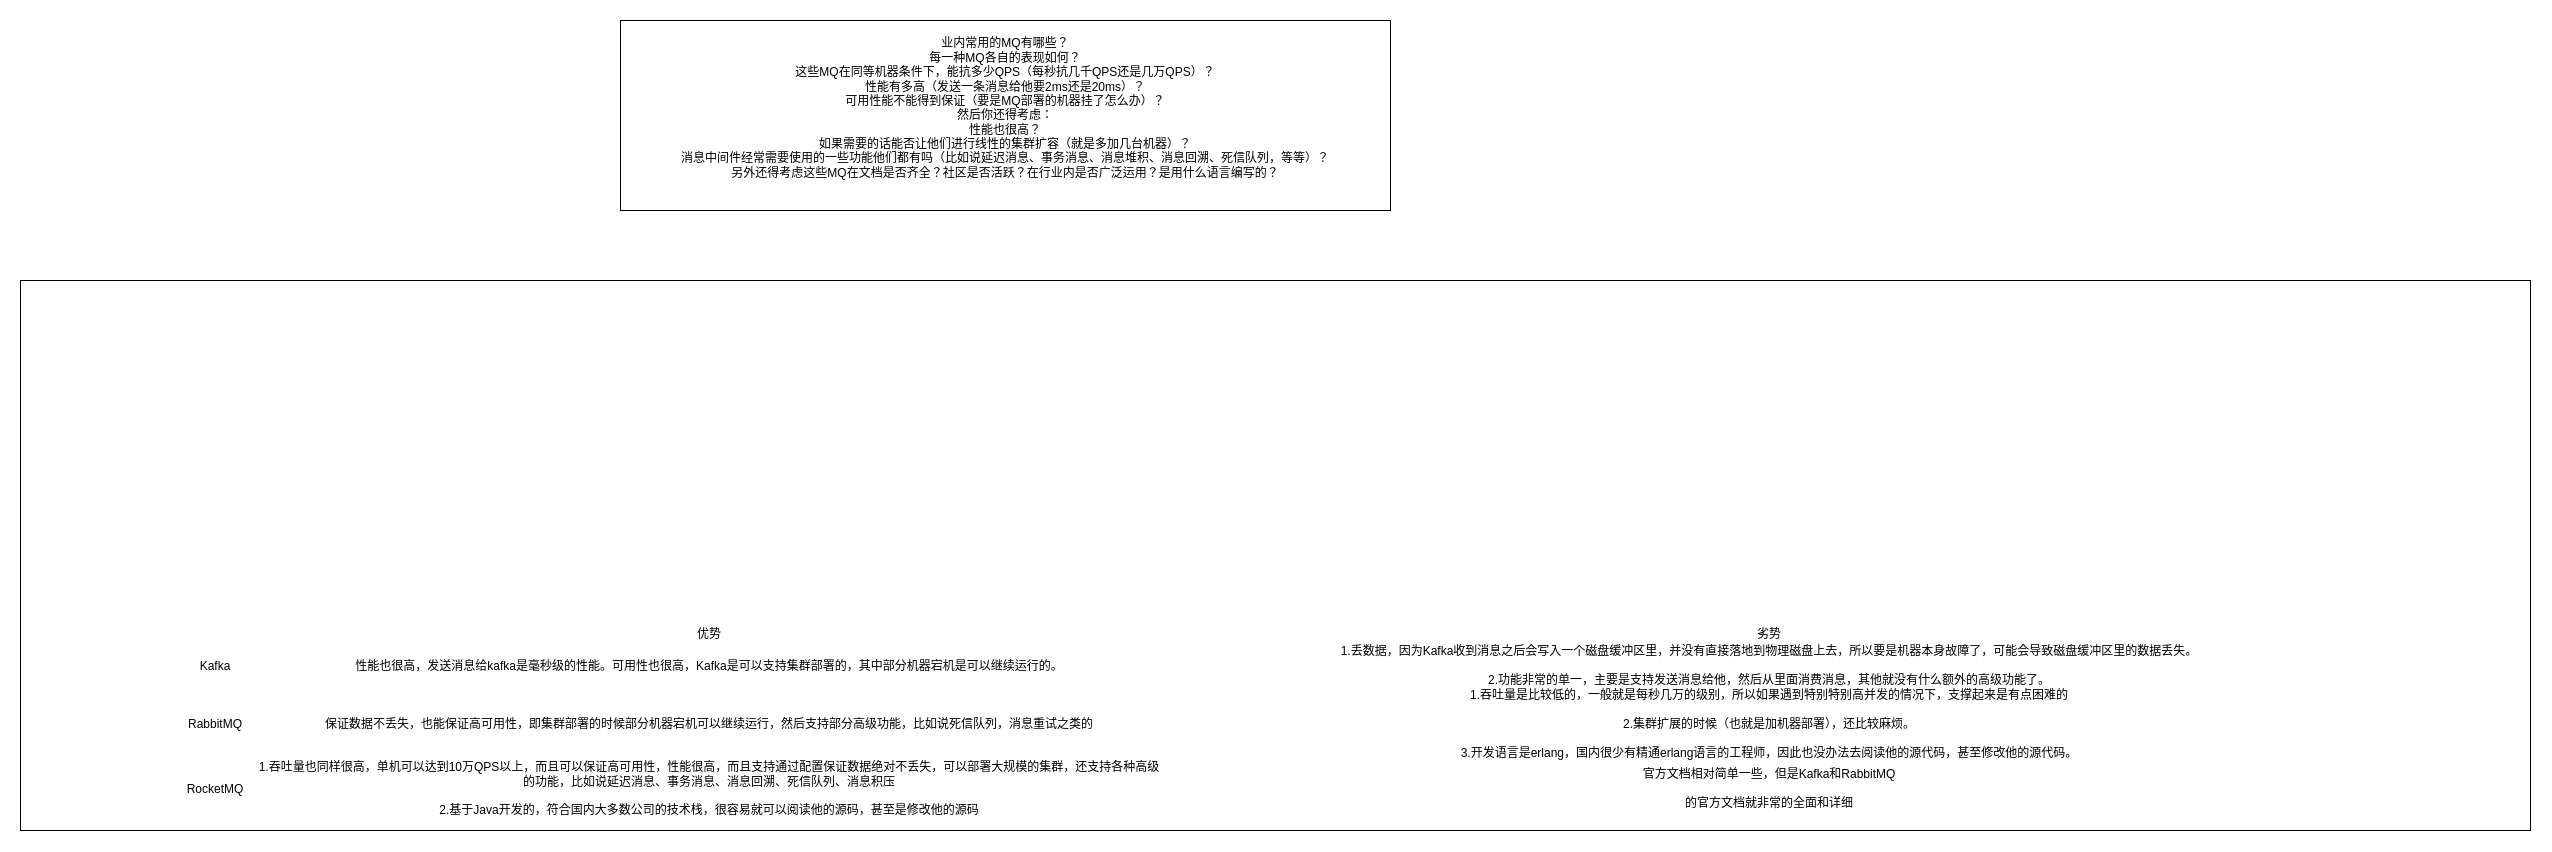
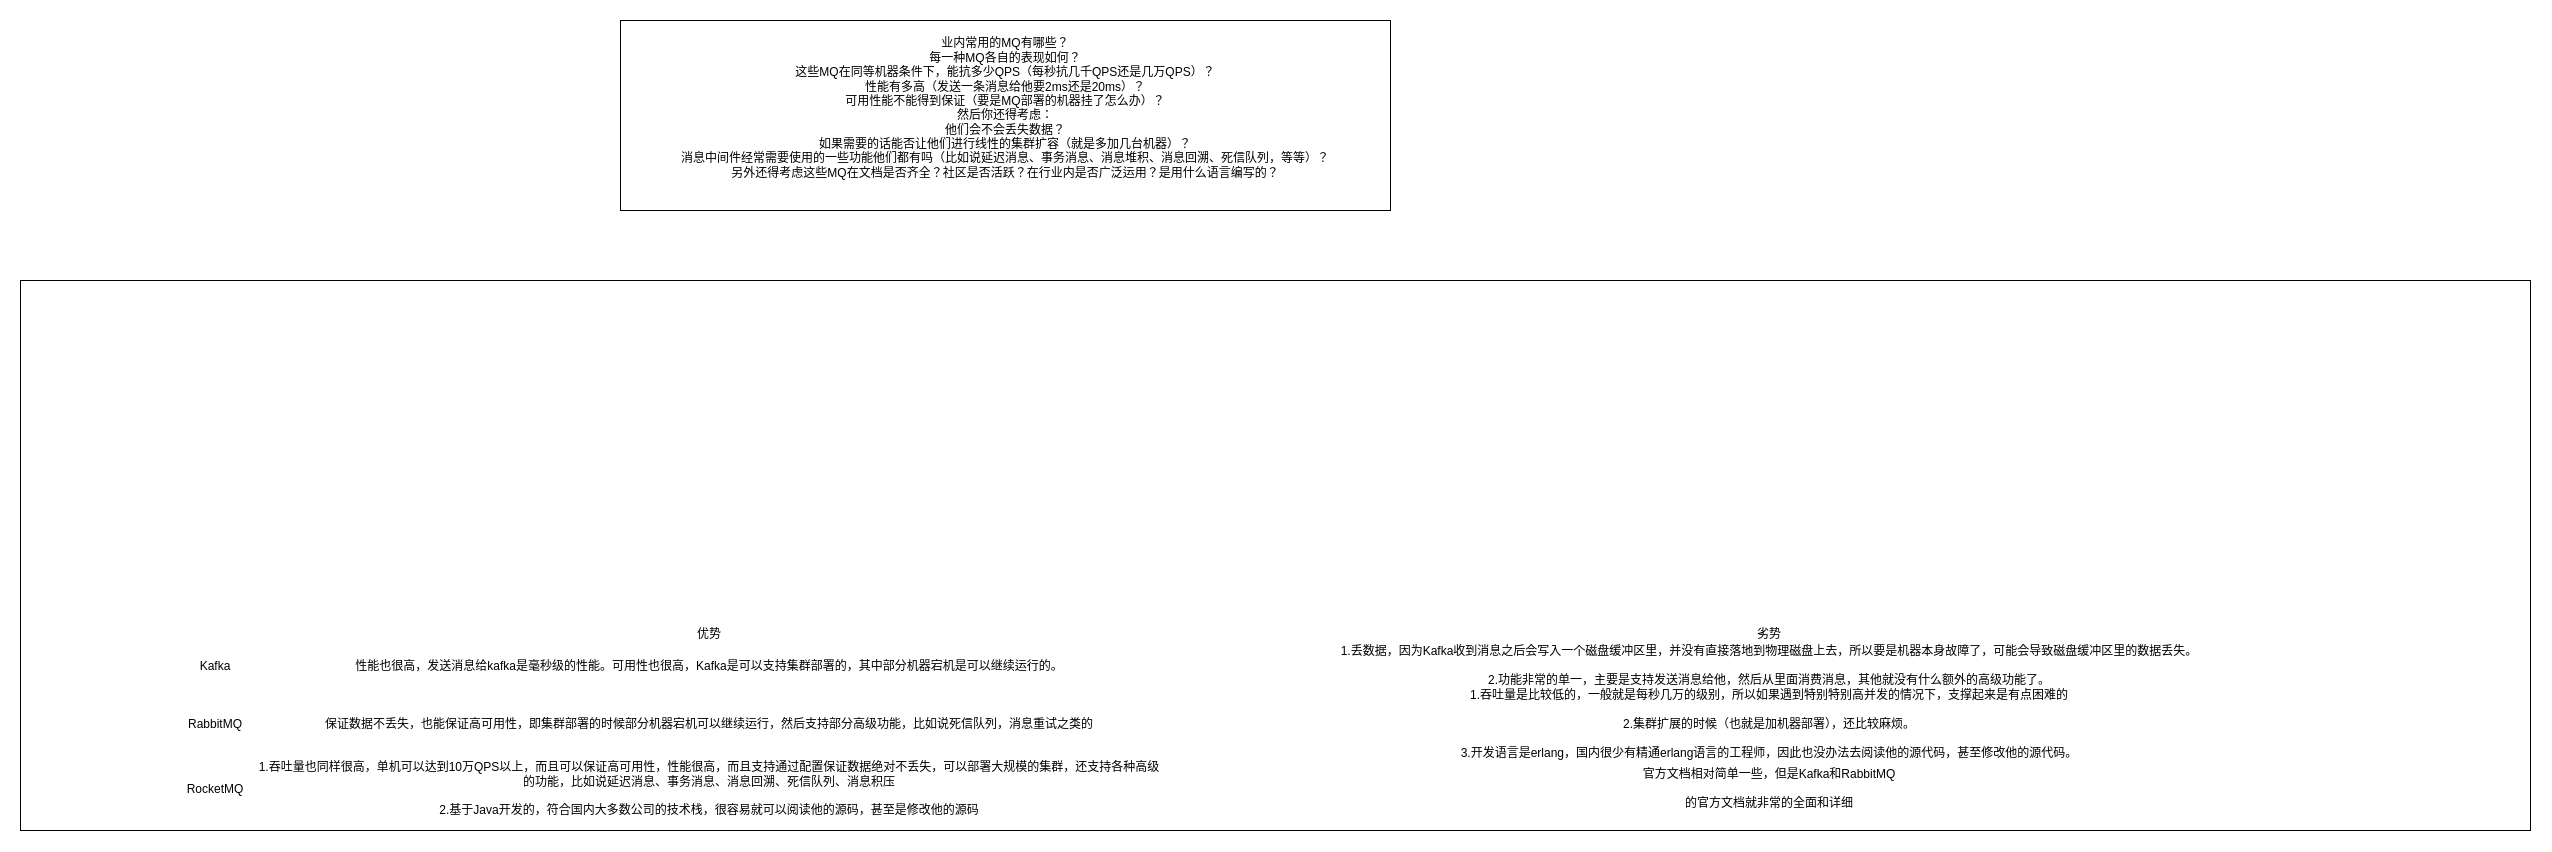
(1006, 116) -> (1006, 116)
